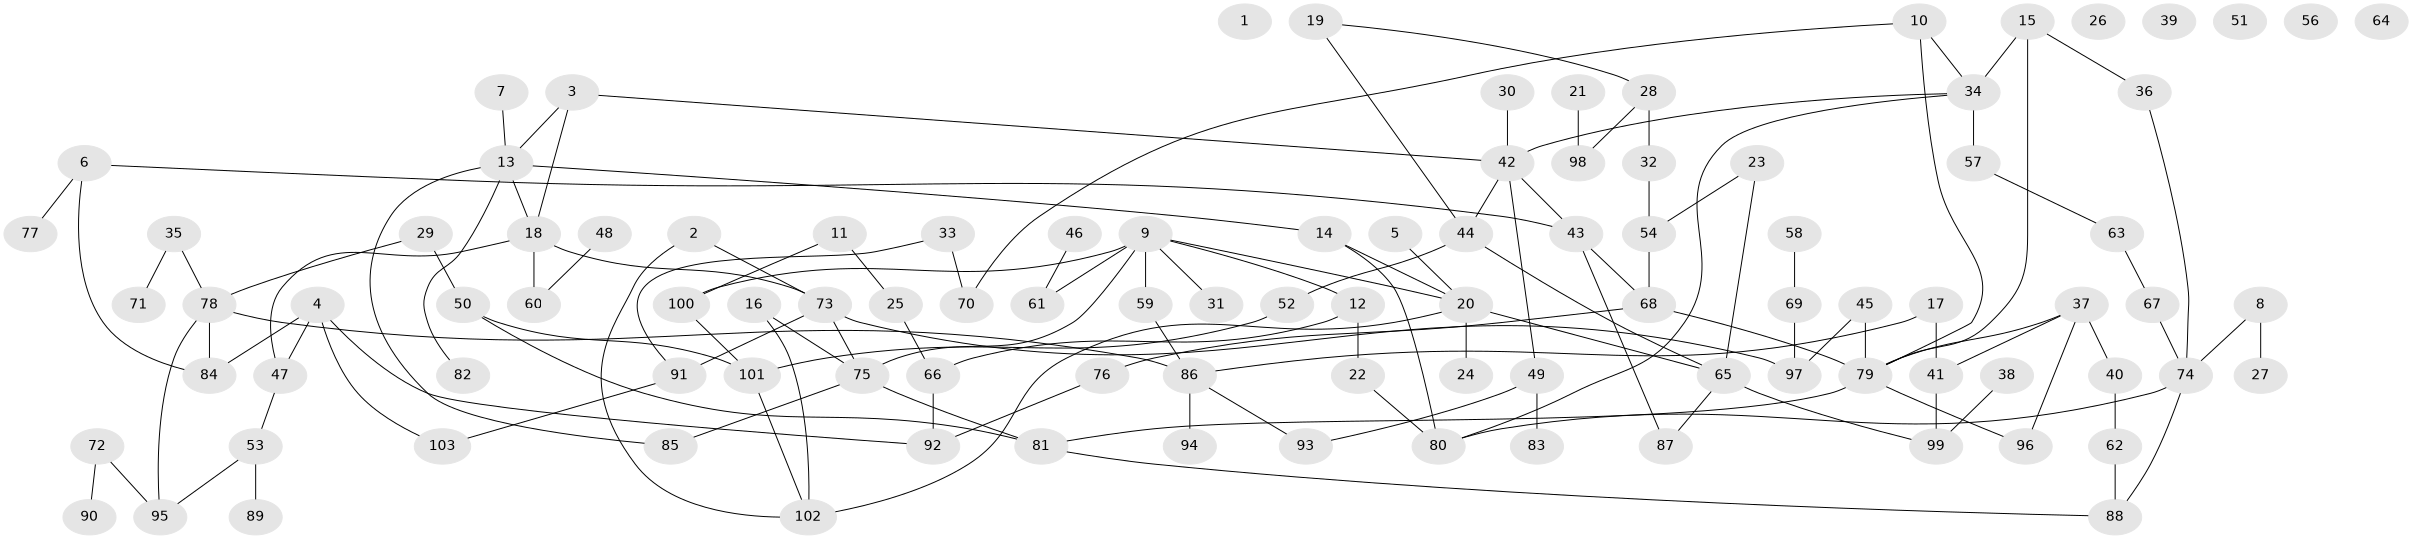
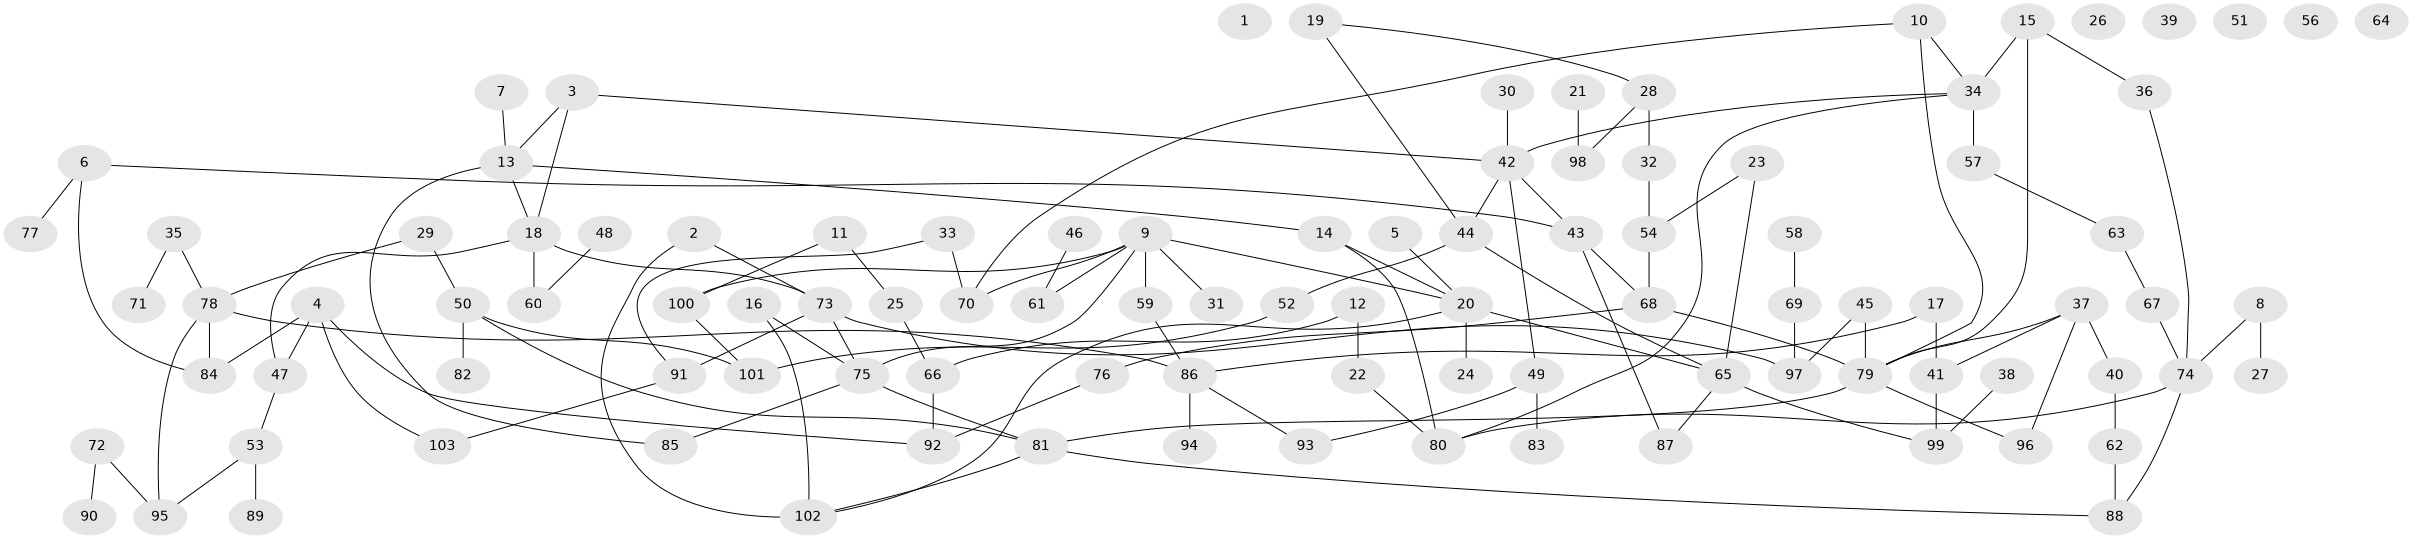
(452, 262) -> (463, 344)
(1255, 264) -> (1046, 272)
(780, 446) -> (956, 478)
